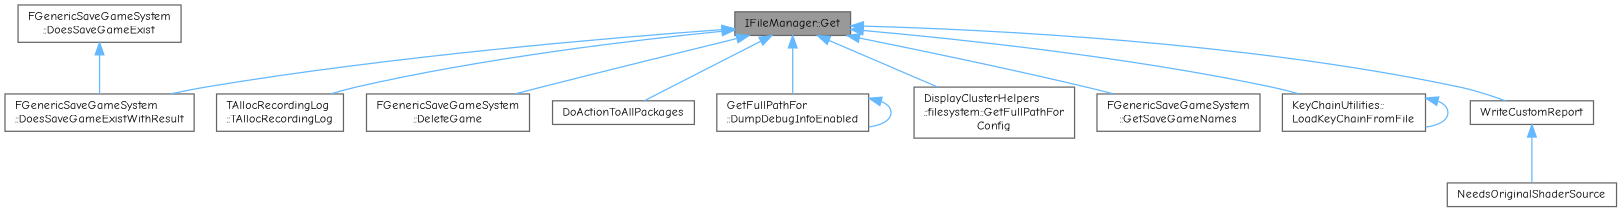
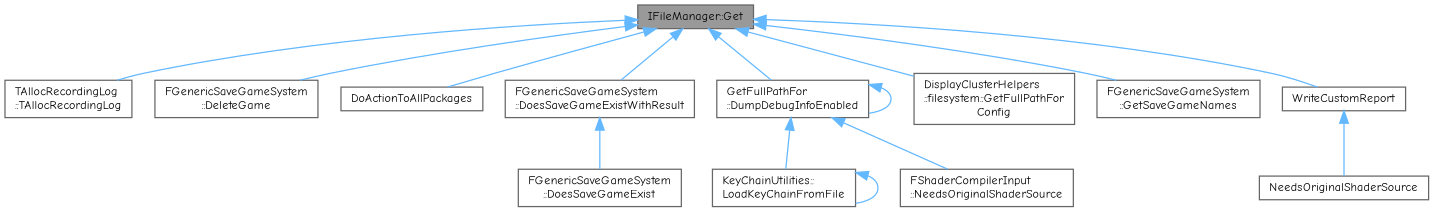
(1082, 55) -> (788, 150)
(100, 74) -> (600, 150)
none -> (987, 188)
